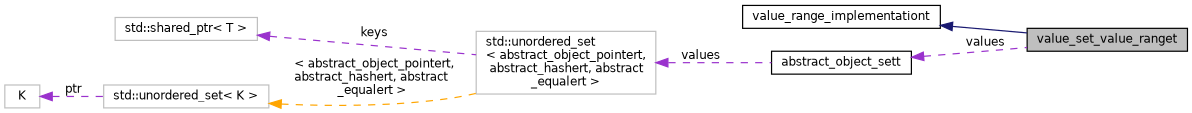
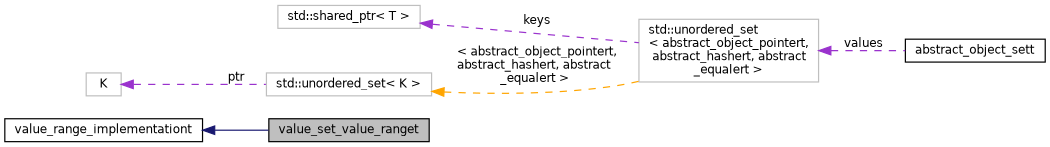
(975, 52) -> none
